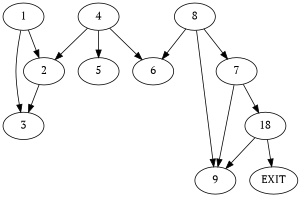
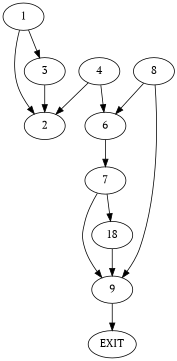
(213, 41) -> (105, 149)
(99, 71) -> none
(35, 95) -> (45, 95)
(269, 149) -> (112, 313)
